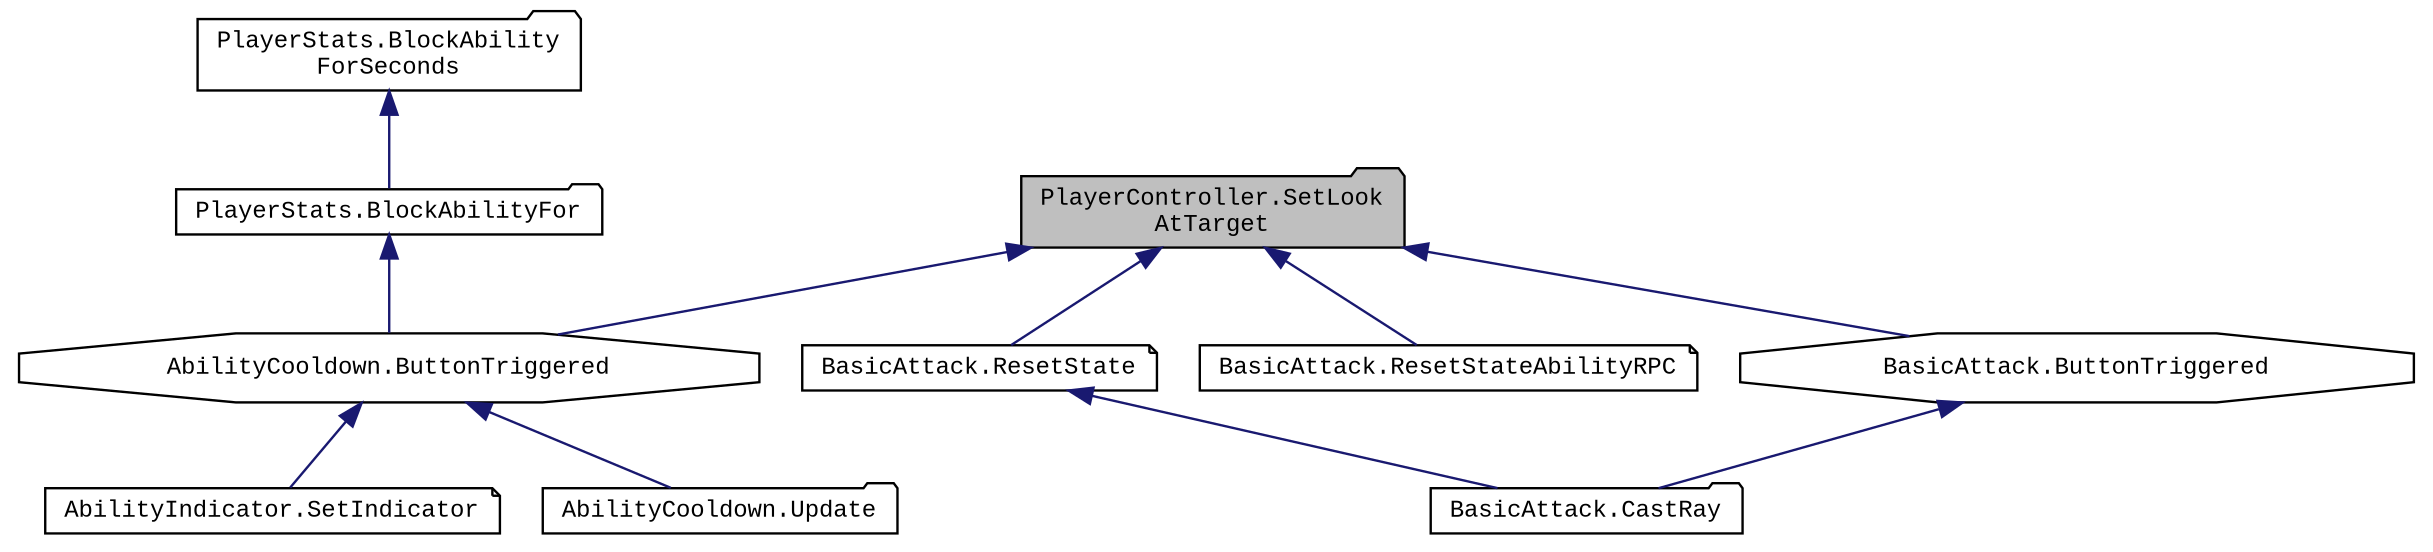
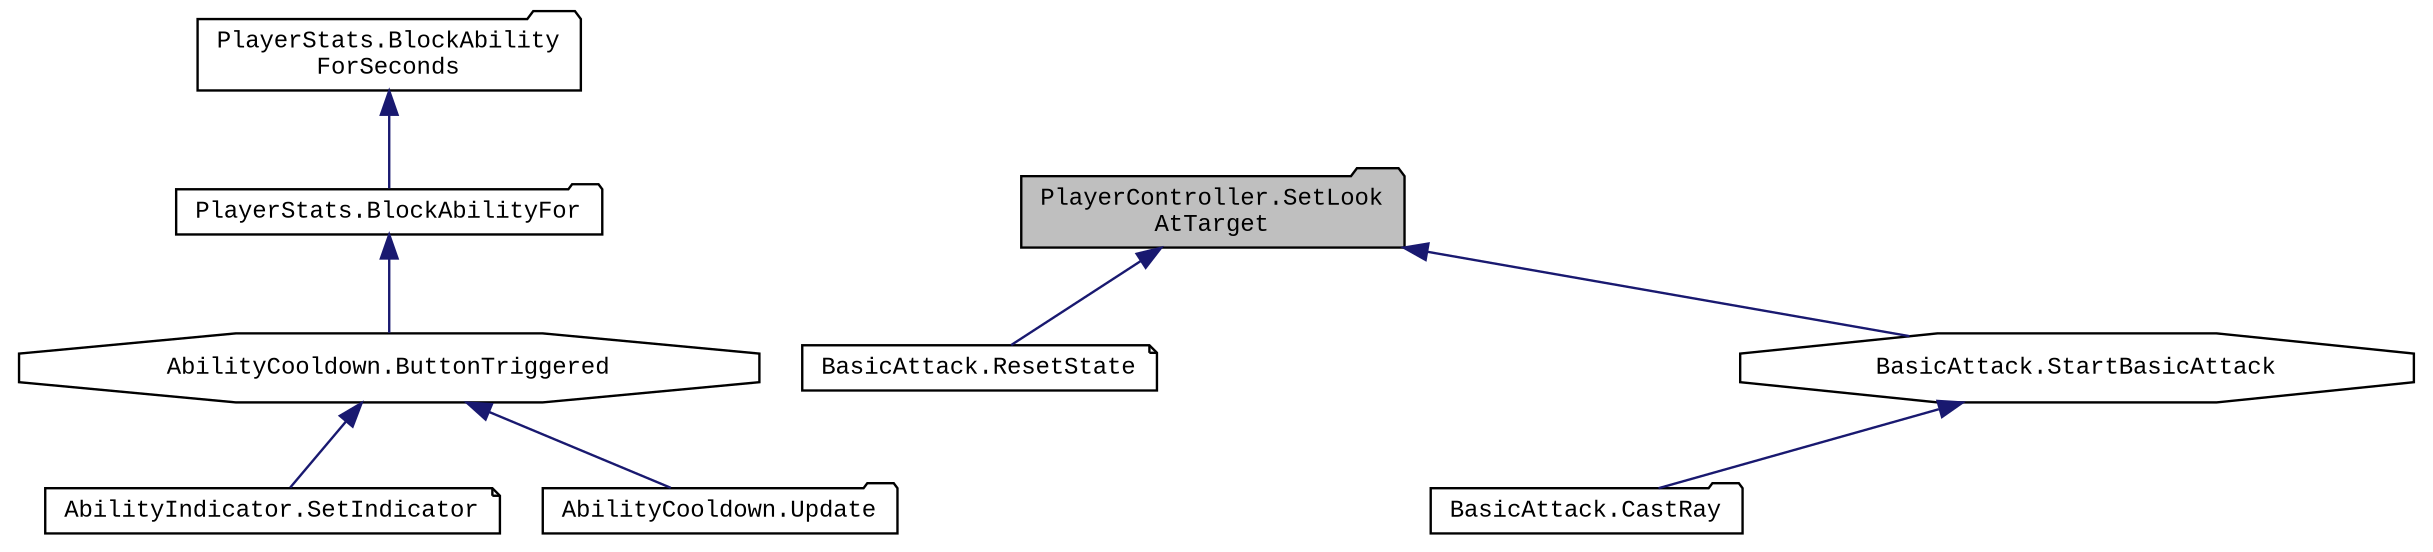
(783, 293) -> none
(1449, 368) -> none
(2077, 368) -> (2077, 368)
(1295, 442) -> none
